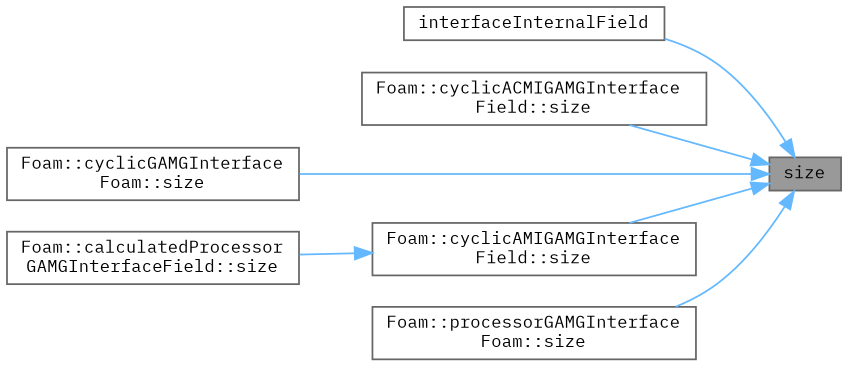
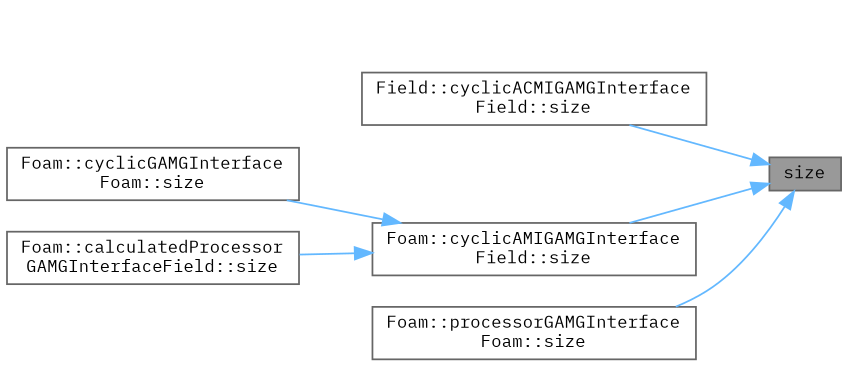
(534, 24) -> none
(534, 99) -> (534, 99)
(525, 174) -> (335, 210)
